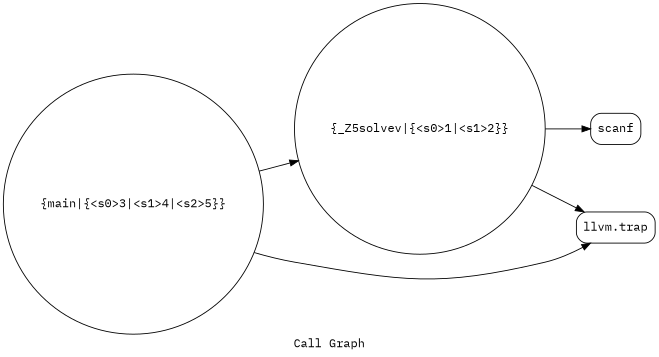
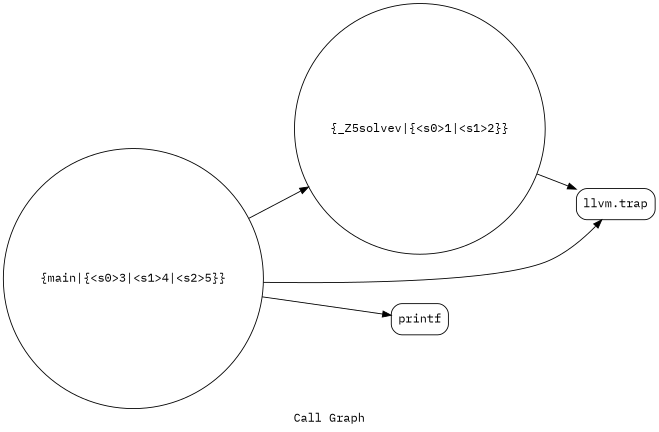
(616, 129) -> none
none -> (420, 319)
